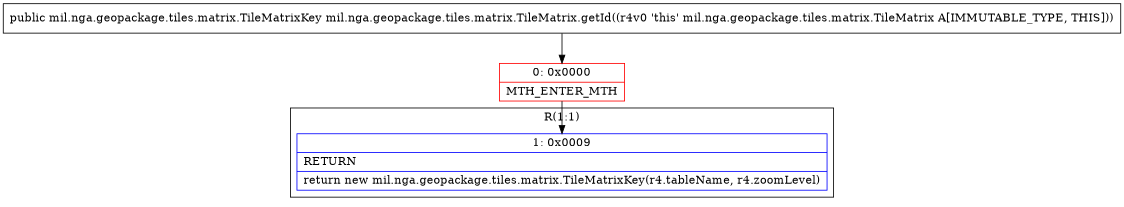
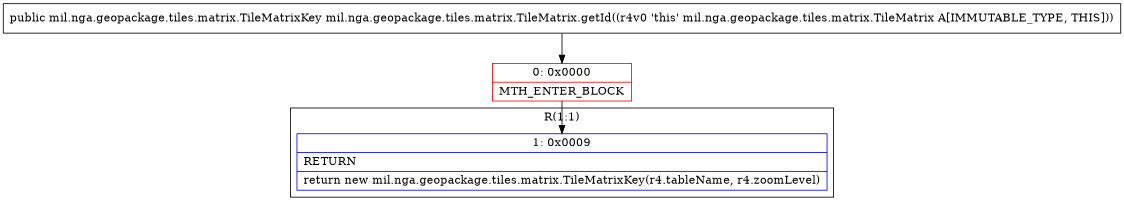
(562, 91) -> (562, 91)
